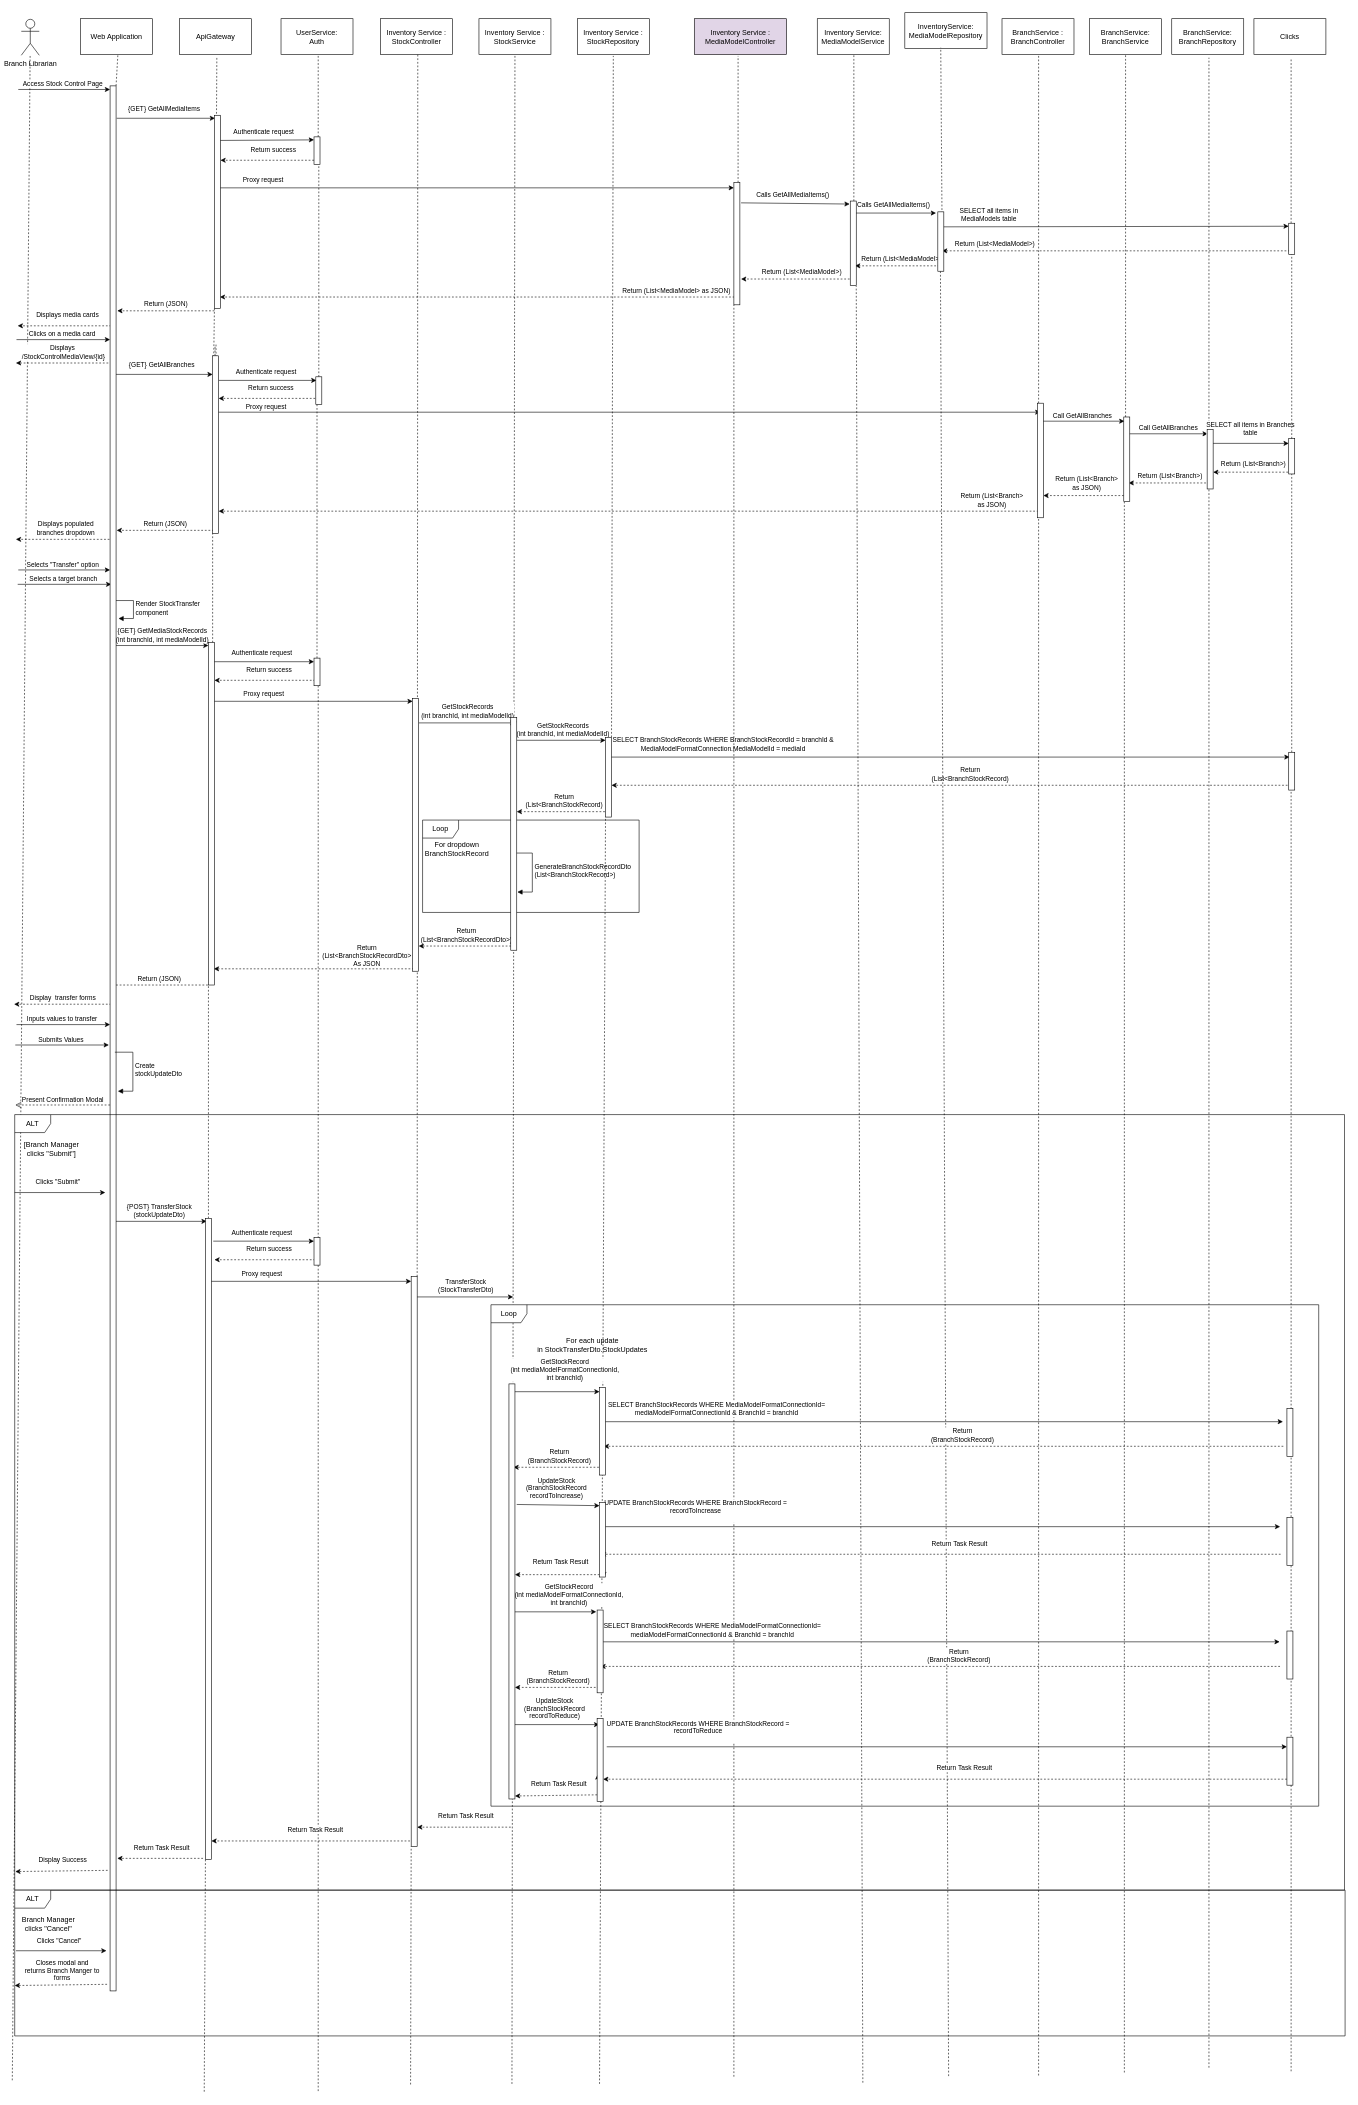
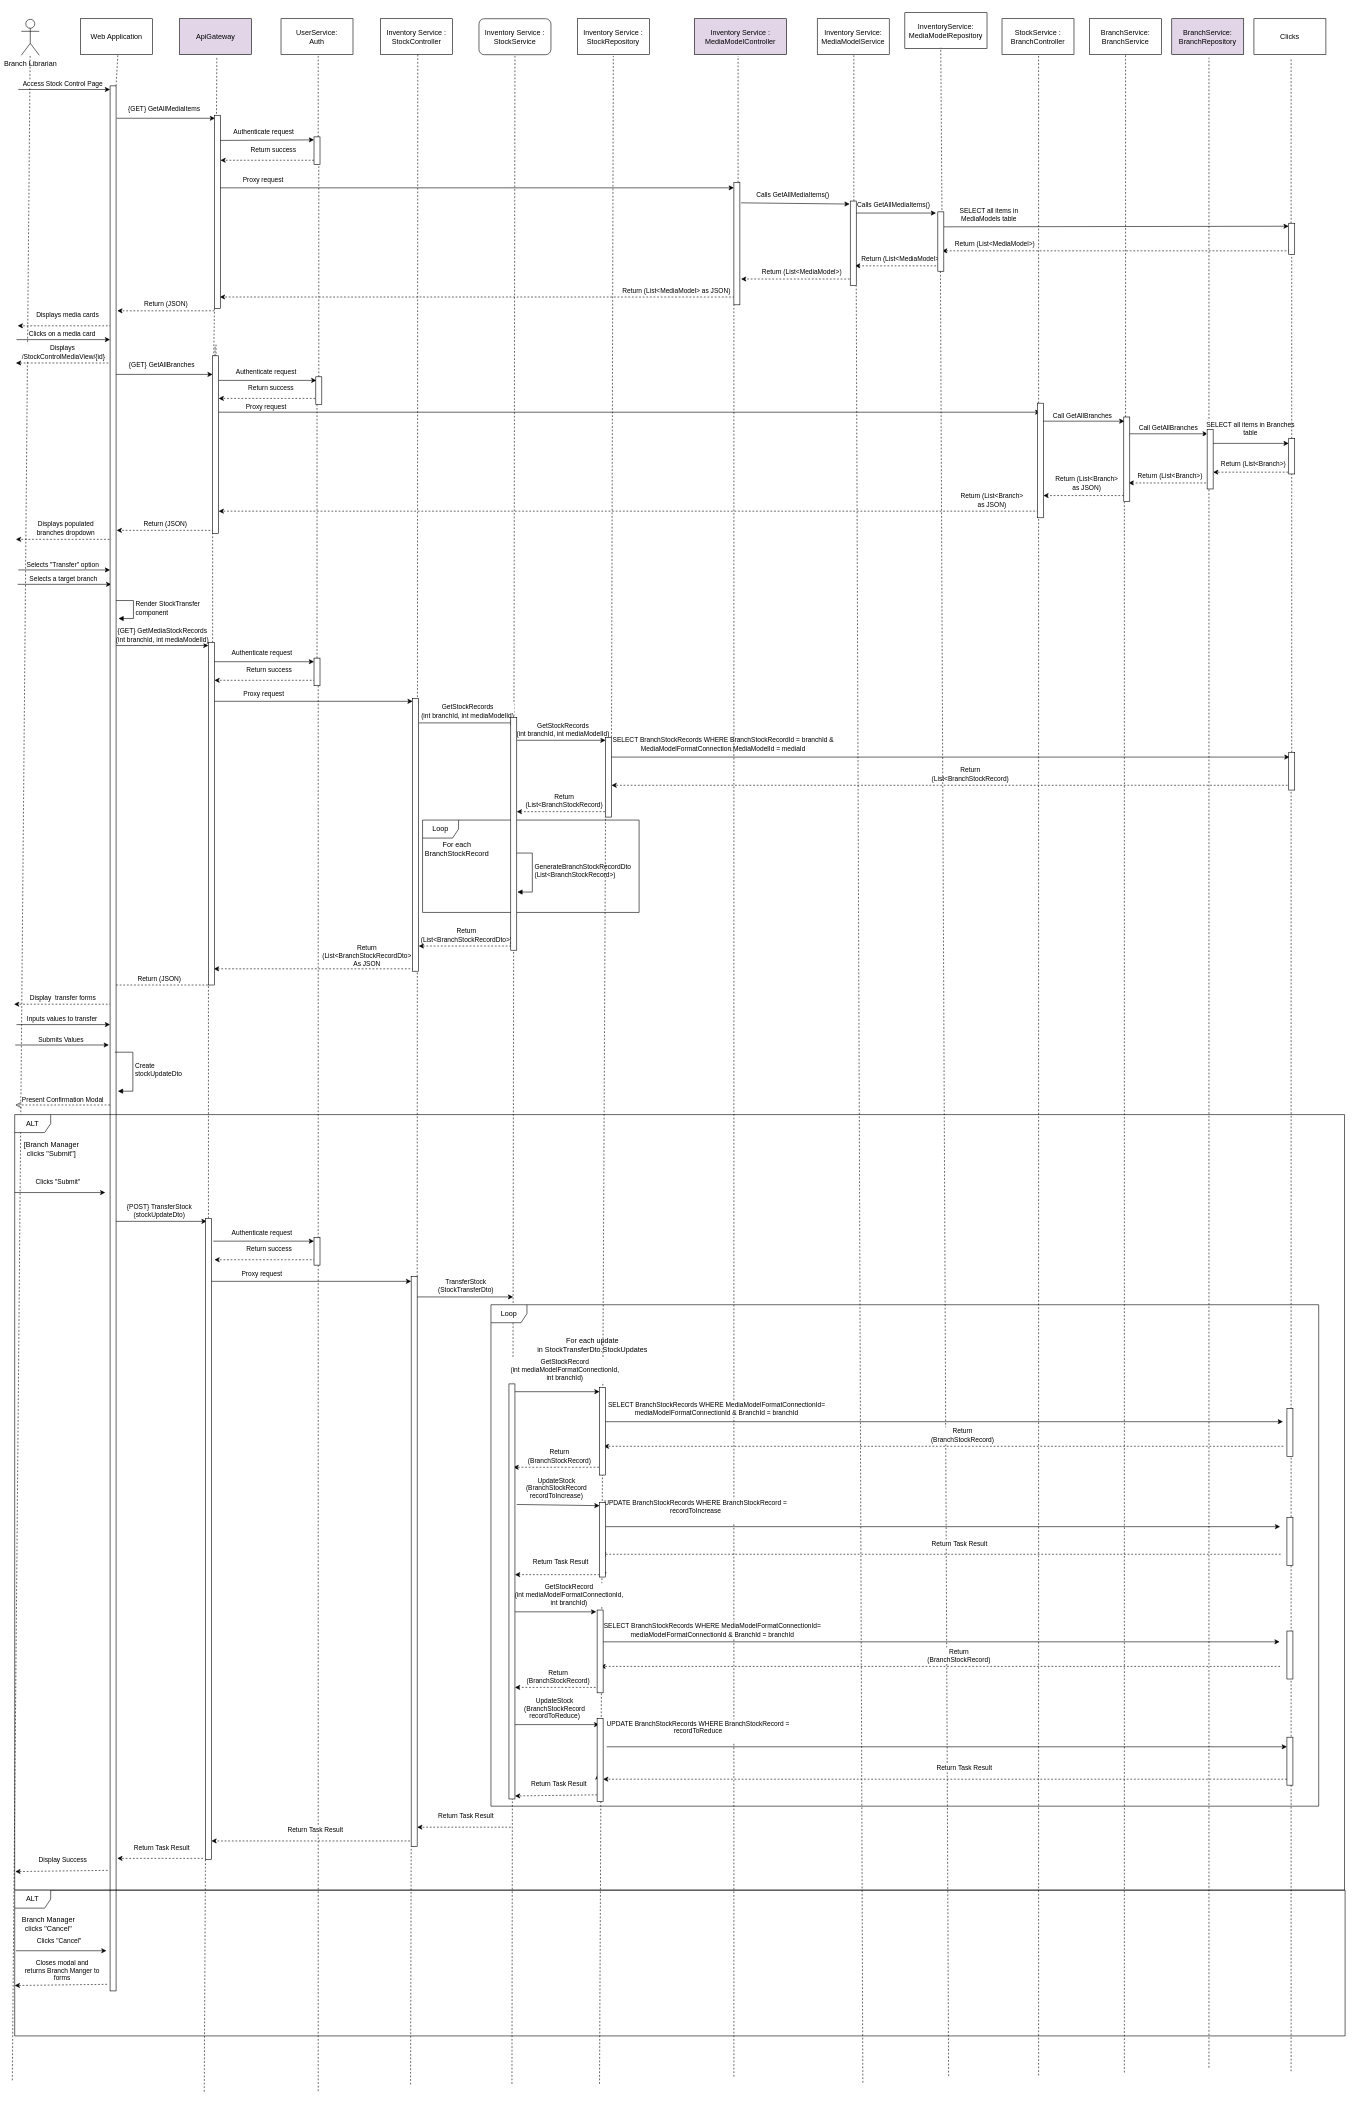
(216, 36) -> (216, 36)
(515, 36) -> (515, 36)
(1038, 36) -> (1038, 36)
(1208, 36) -> (1208, 36)
(457, 849) -> (457, 849)
